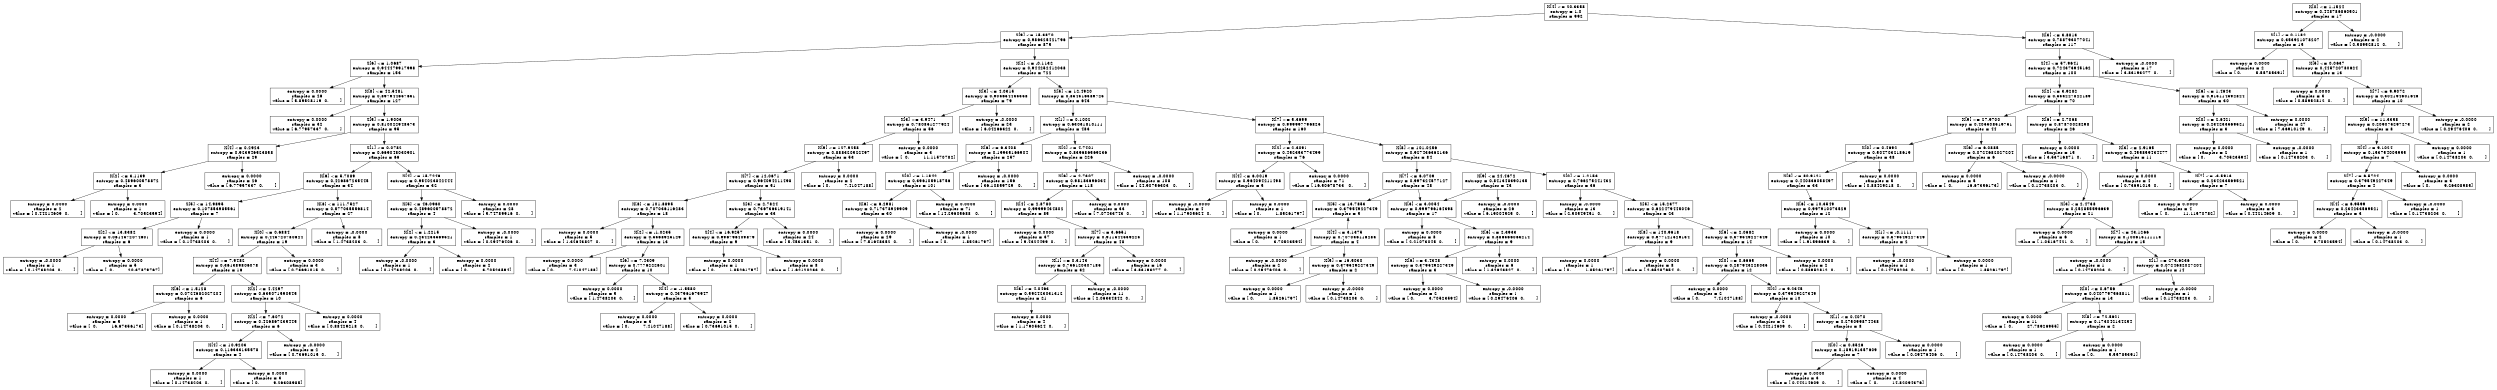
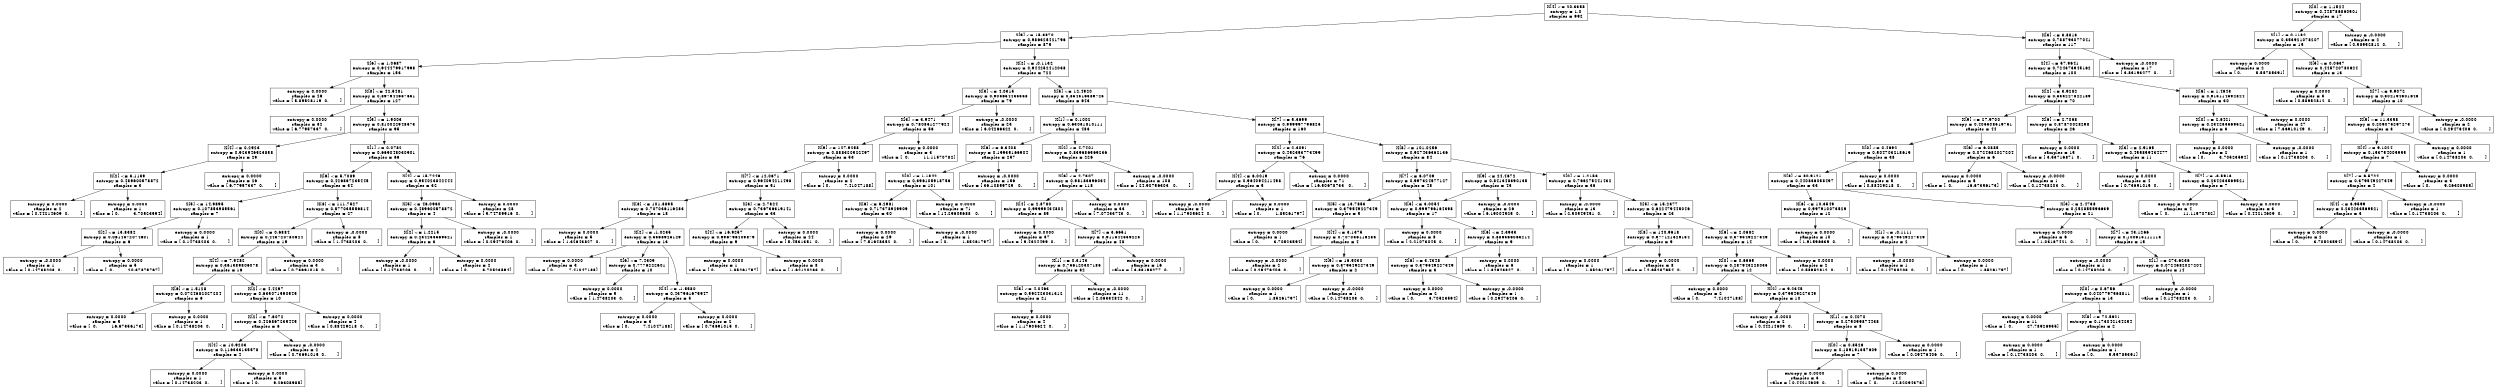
(2064, 165) -> (1939, 201)
(1348, 225) -> (1344, 222)
(656, 279) -> (673, 262)
